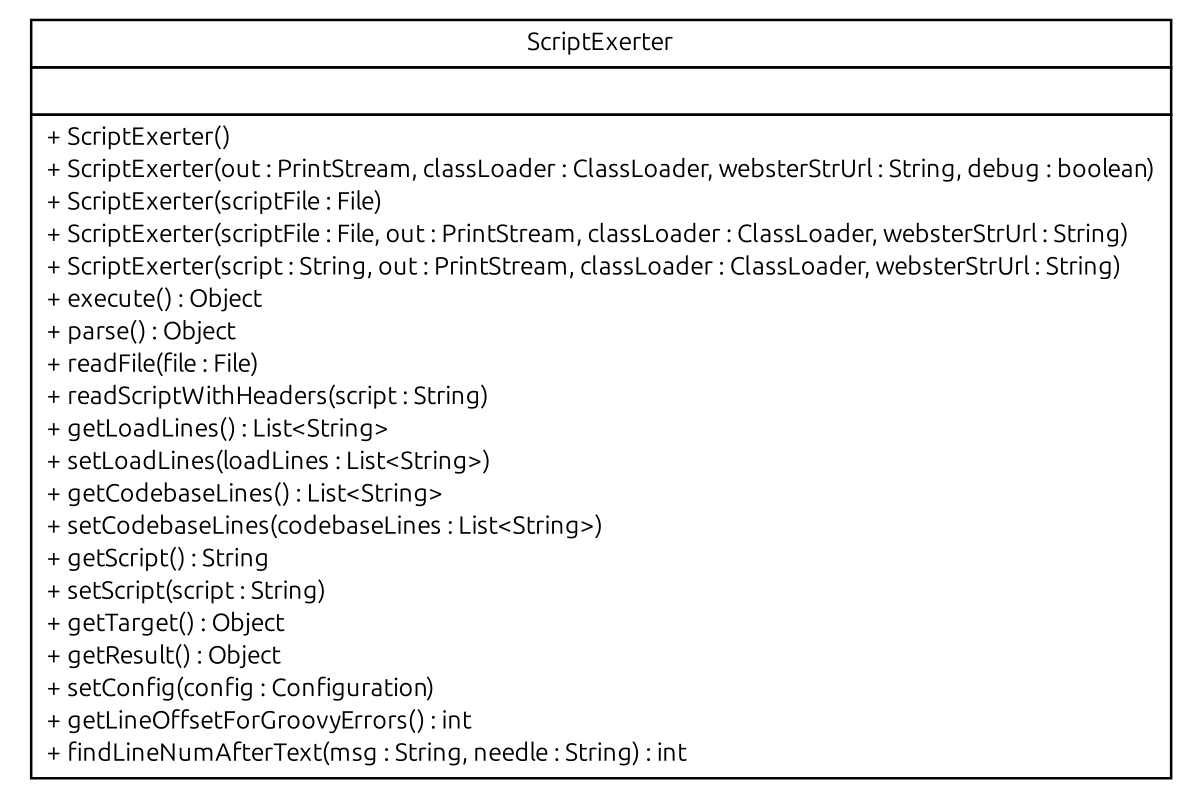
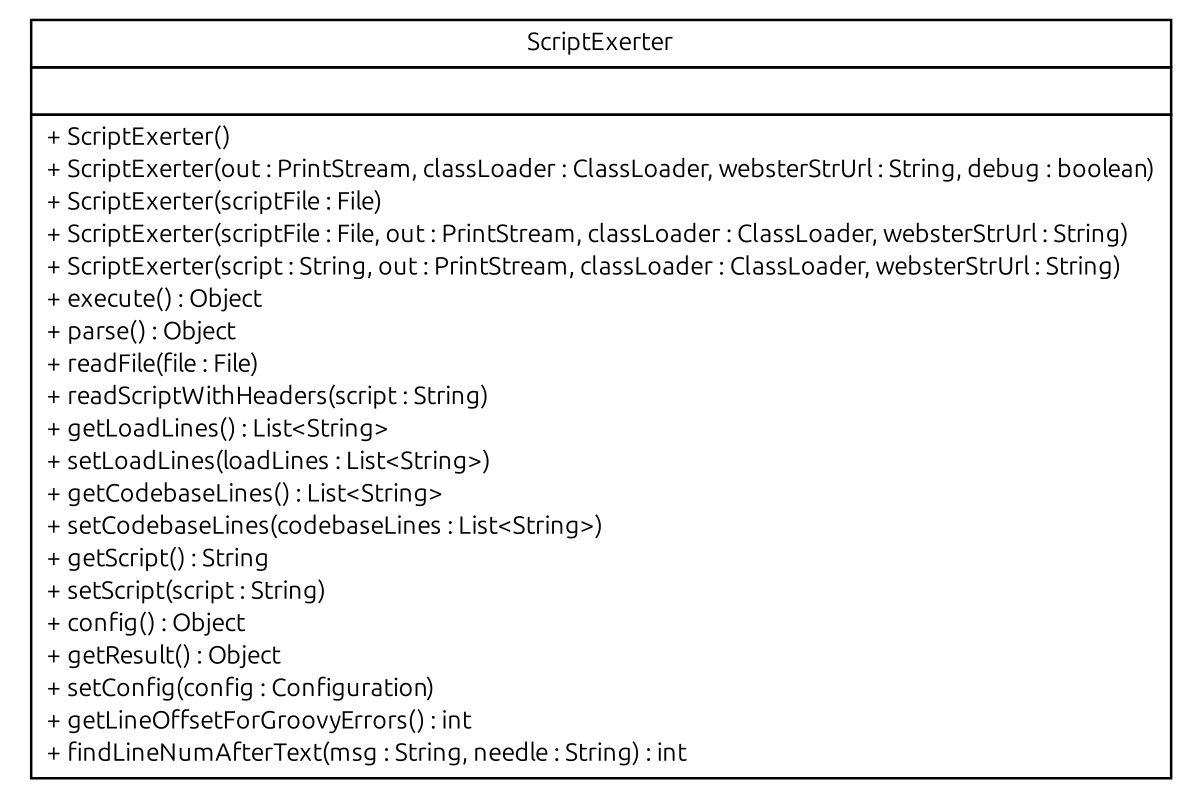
(166, 624) -> (147, 624)
